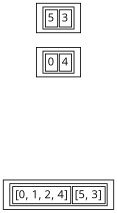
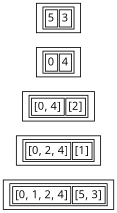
none -> (58, 106)
none -> (58, 151)
